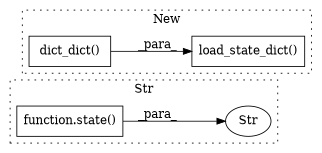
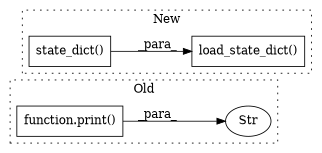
(70, 51) -> (70, 51)
(144, 90) -> (144, 90)
(70, 121) -> (70, 121)
